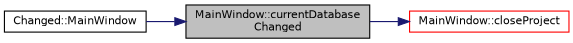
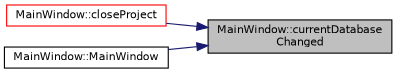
(75, 22) -> (86, 58)
(384, 22) -> (182, 25)
